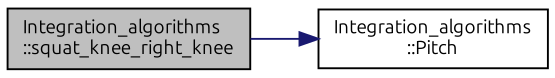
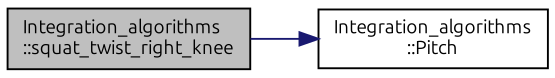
(129, 39) -> (129, 39)
